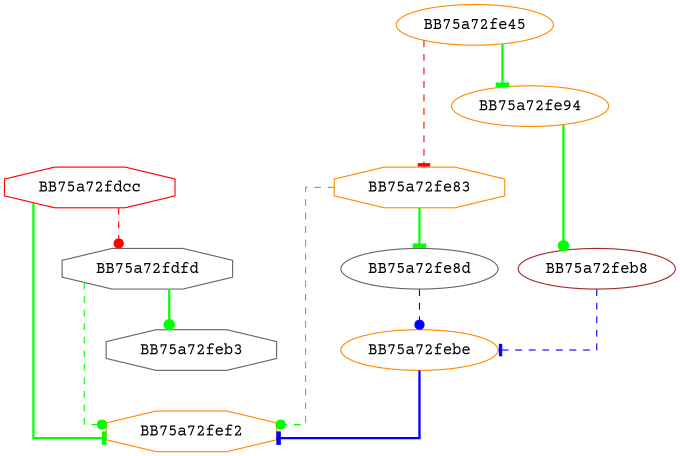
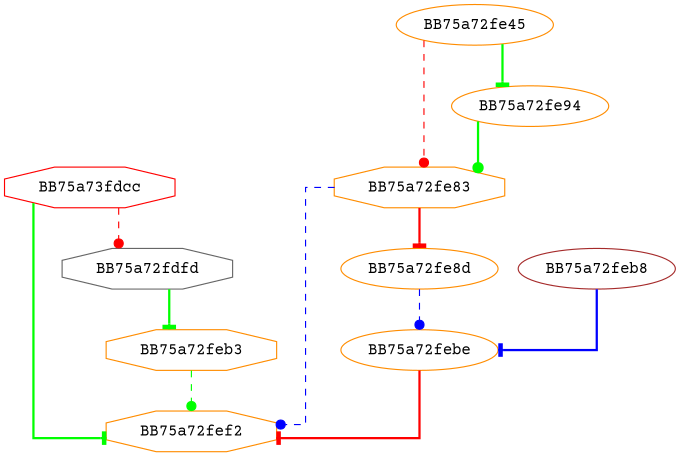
(424, 101) -> (424, 101)
(563, 183) -> (478, 142)
(90, 187) -> (90, 187)
(419, 225) -> (419, 225)
(419, 269) -> (419, 269)
(306, 302) -> (306, 302)
(169, 306) -> (169, 306)
(191, 350) -> (191, 350)
(581, 350) -> (581, 350)
(84, 360) -> (191, 386)
(385, 438) -> (385, 438)
